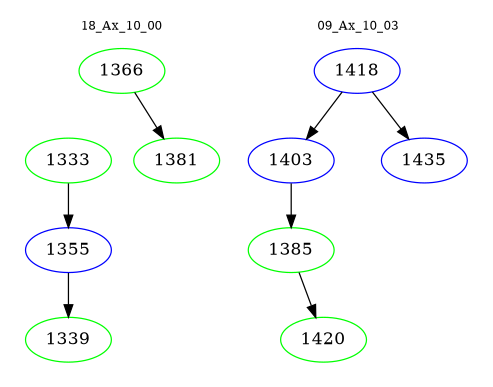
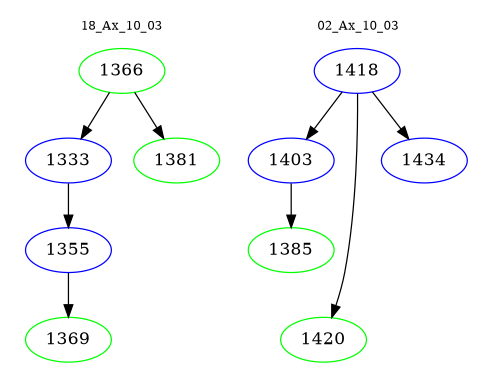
(122, 27) -> (122, 27)
(358, 27) -> (358, 27)
none -> (99, 110)
(68, 161) -> (68, 161)
(424, 161) -> (424, 161)
(305, 289) -> (354, 200)
(68, 340) -> (68, 340)
